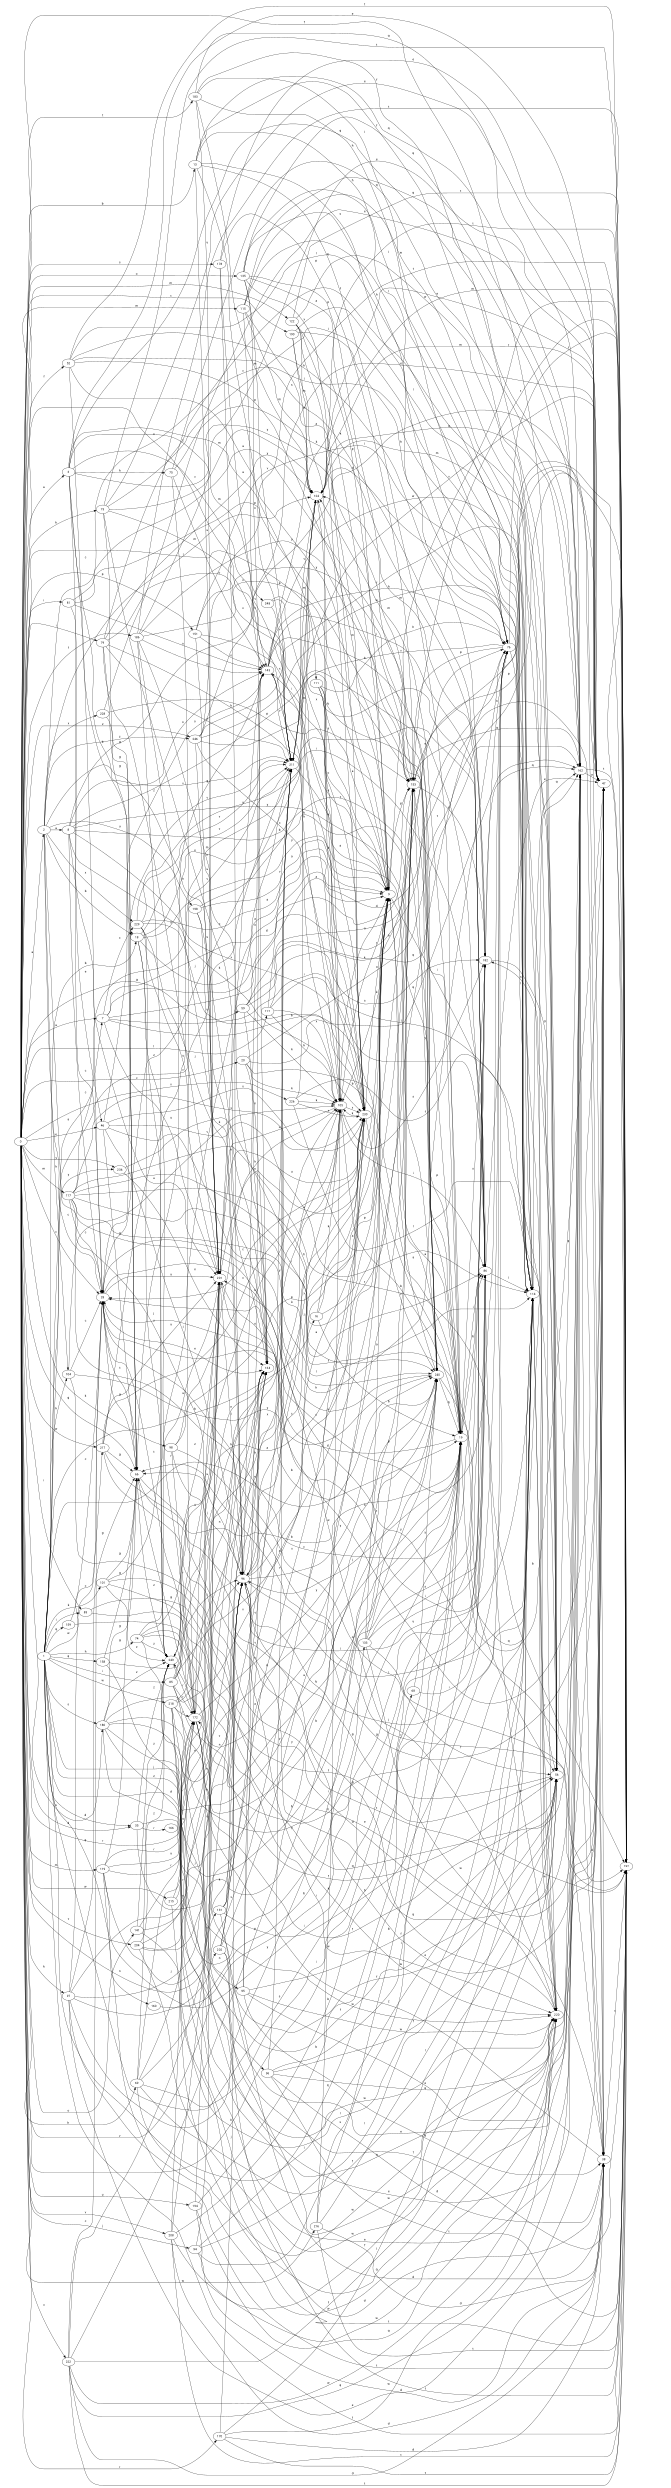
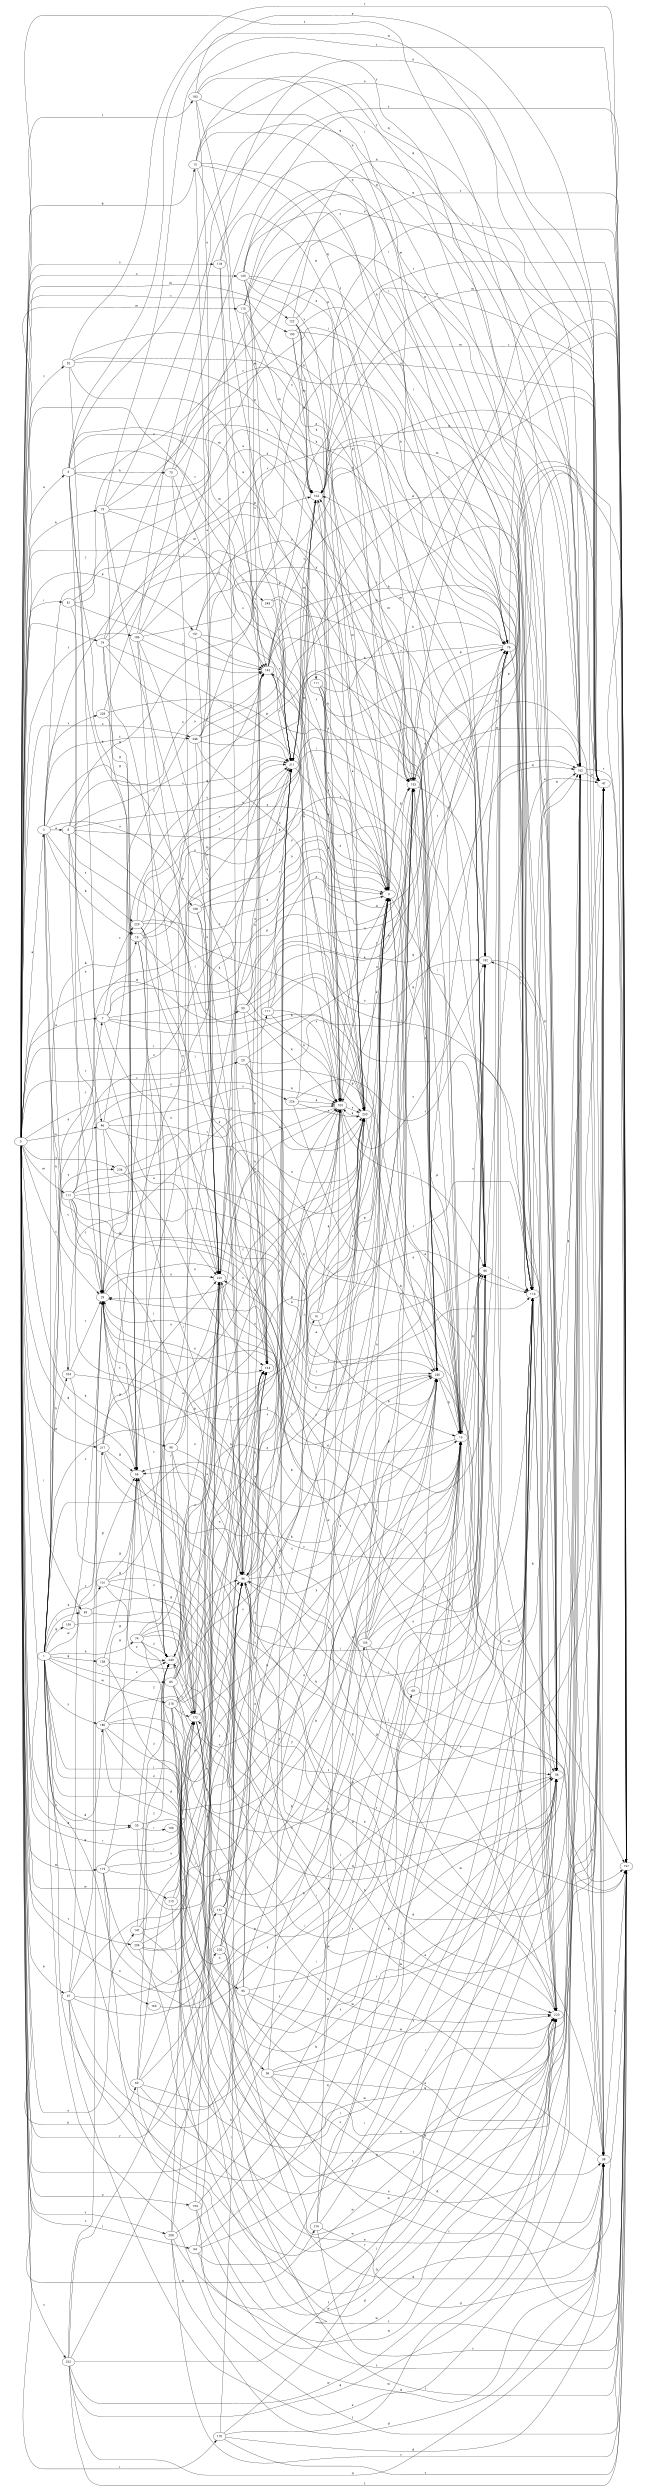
(516, 591) -> (426, 1787)
(363, 602) -> (330, 707)
